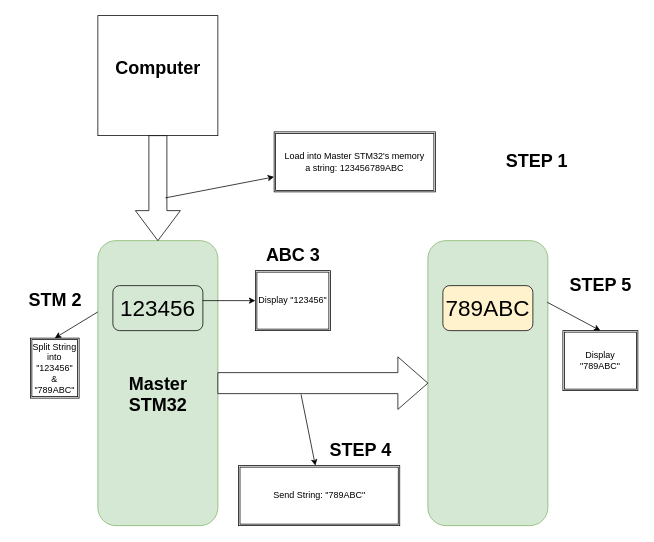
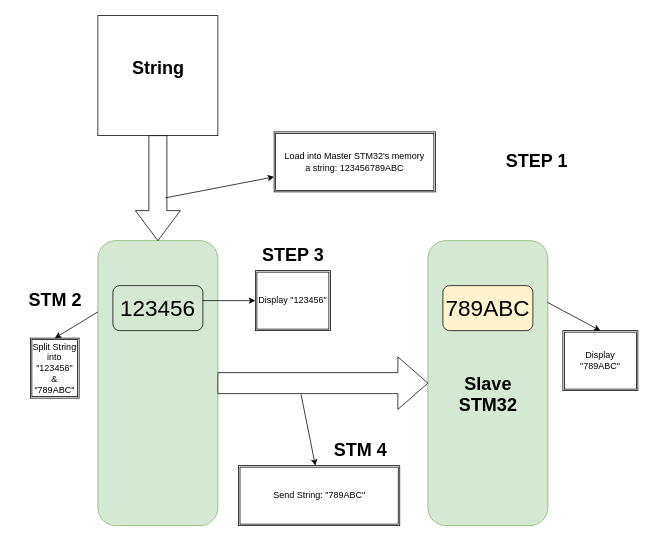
(158, 68) -> (158, 68)
(293, 255) -> (293, 255)
(600, 285) -> none
(158, 394) -> none
none -> (488, 394)
(361, 450) -> (361, 450)
